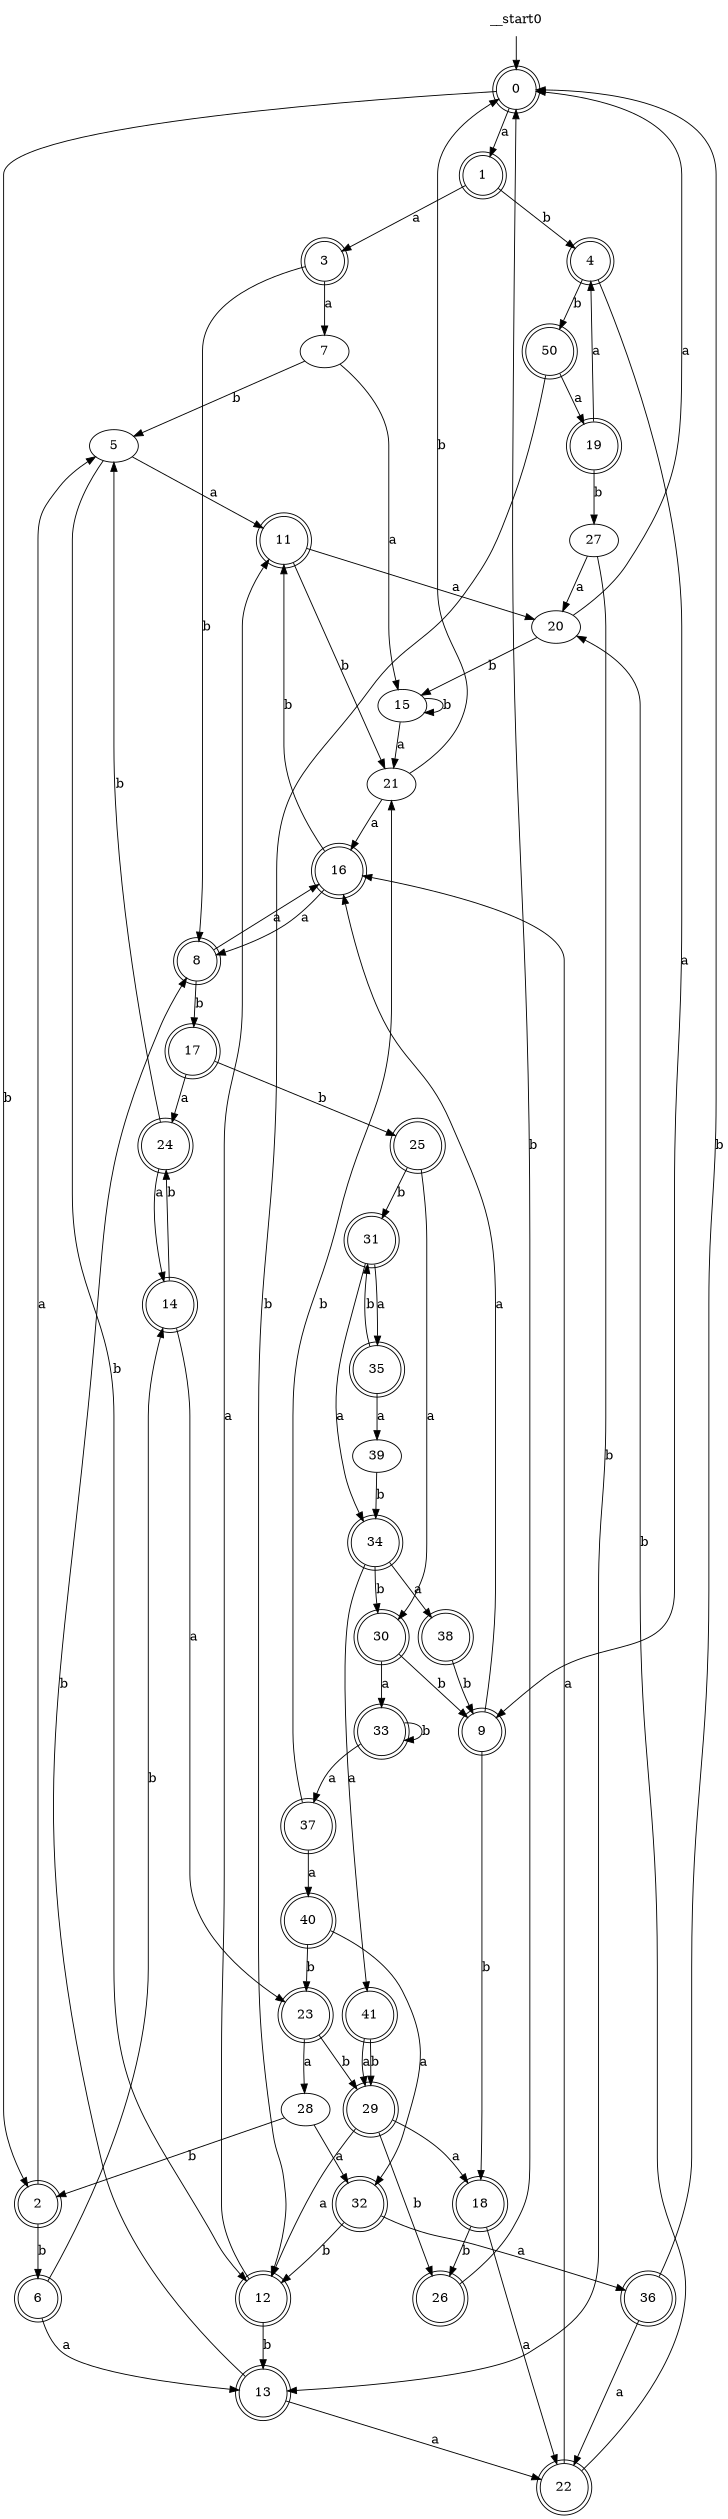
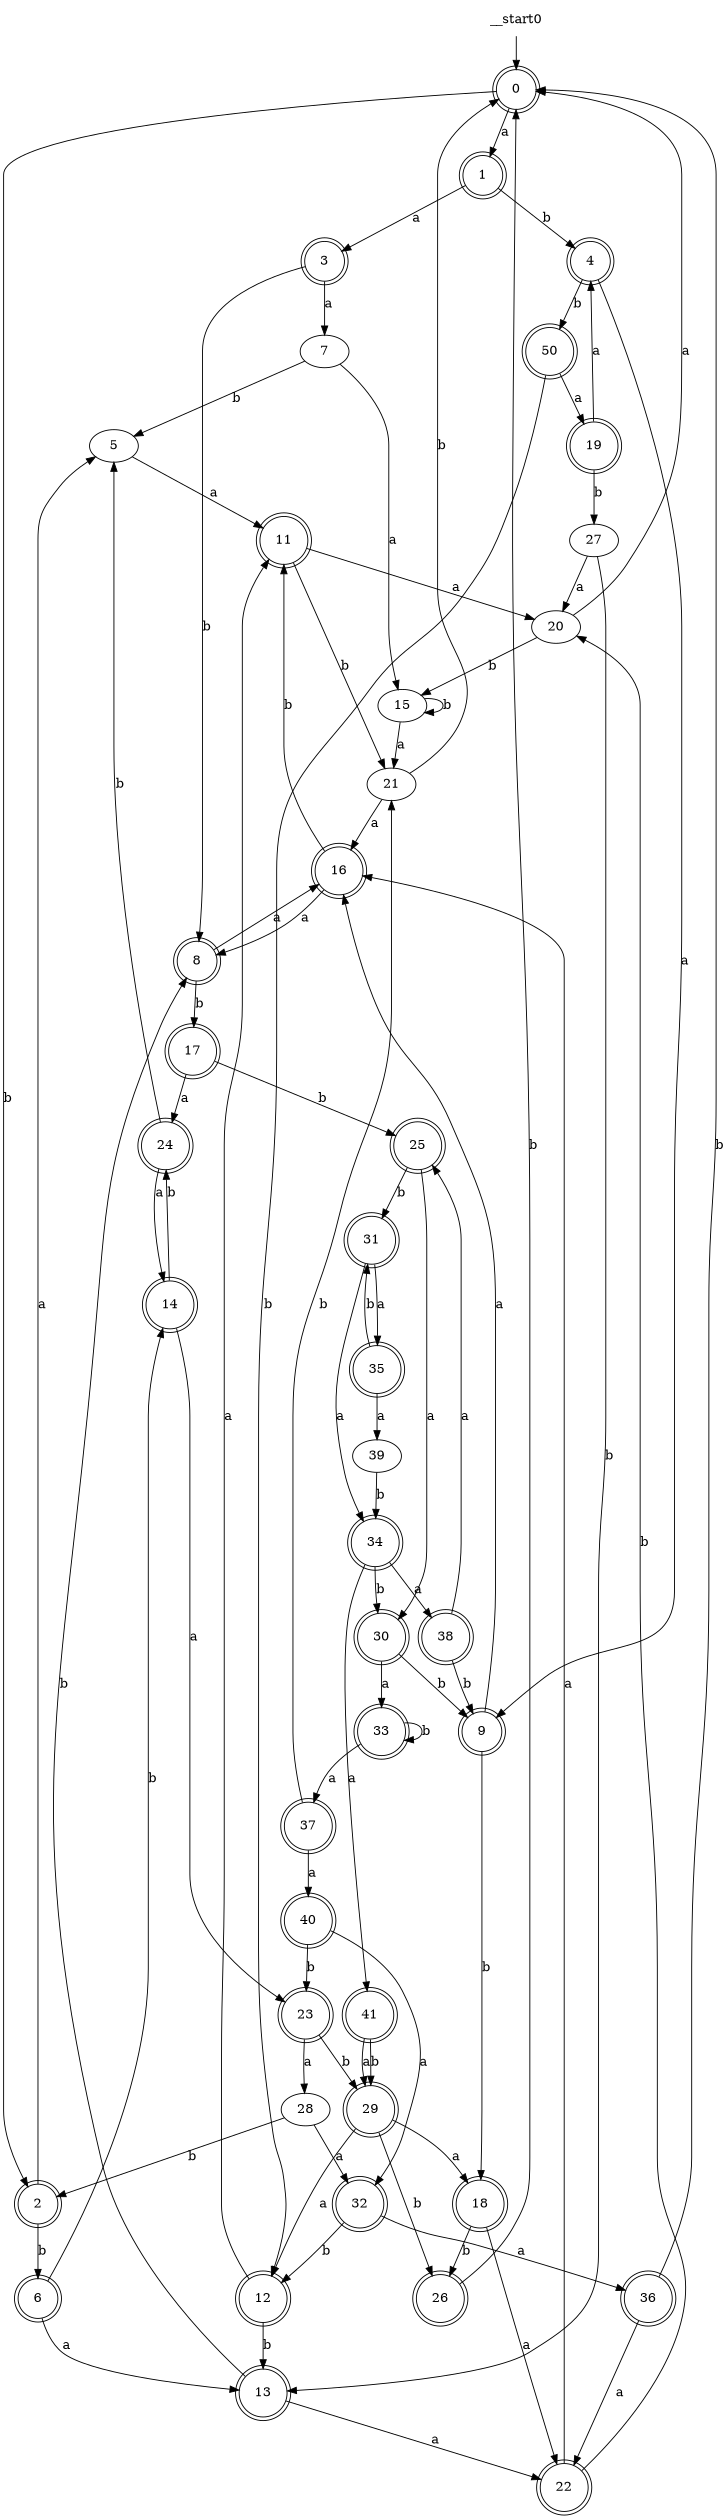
(111, 1378) -> none
none -> (461, 1391)
